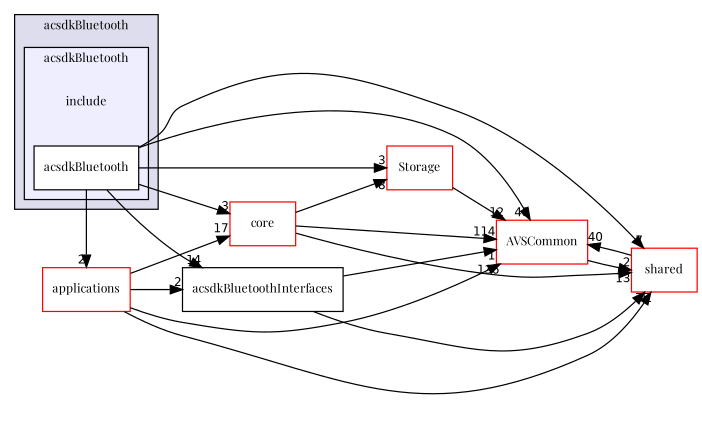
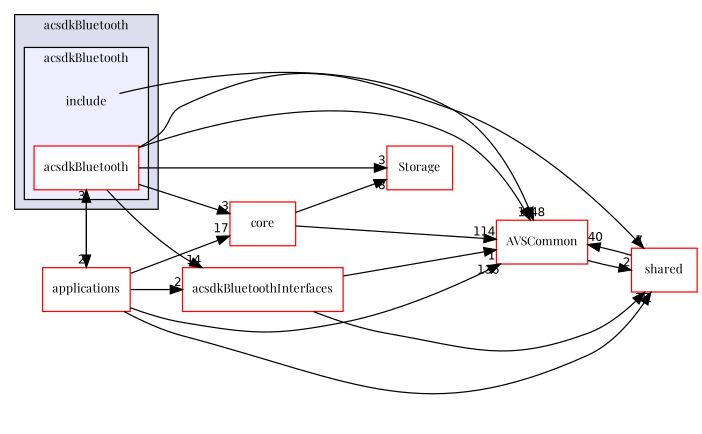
(86, 168) -> (86, 168)
(474, 201) -> (246, 74)
none -> (86, 235)
(456, 269) -> none
(263, 290) -> (263, 290)
